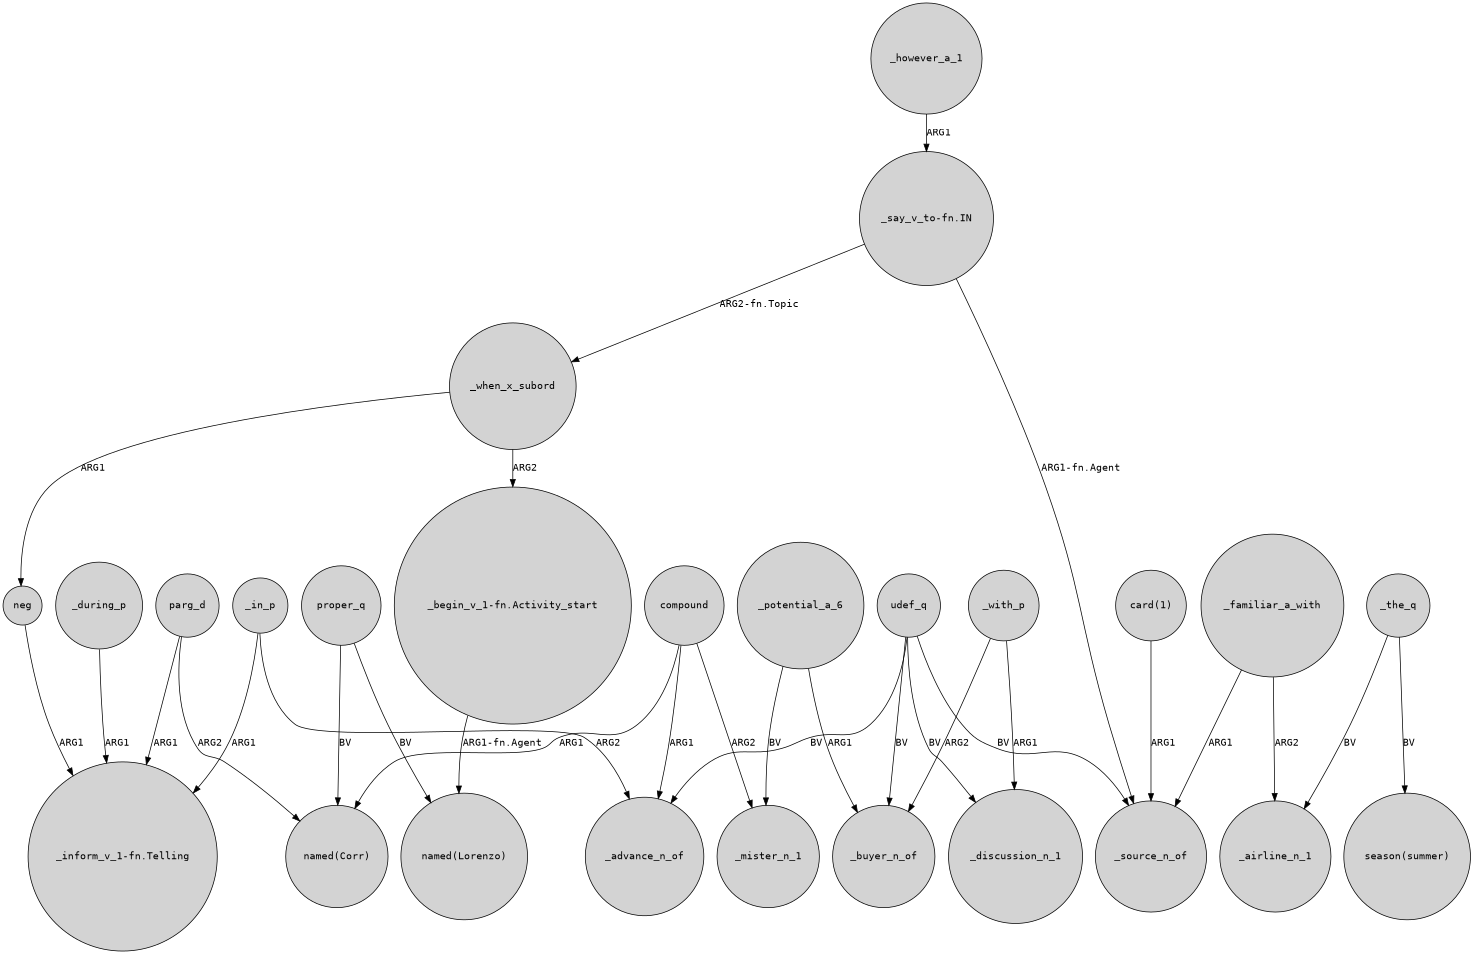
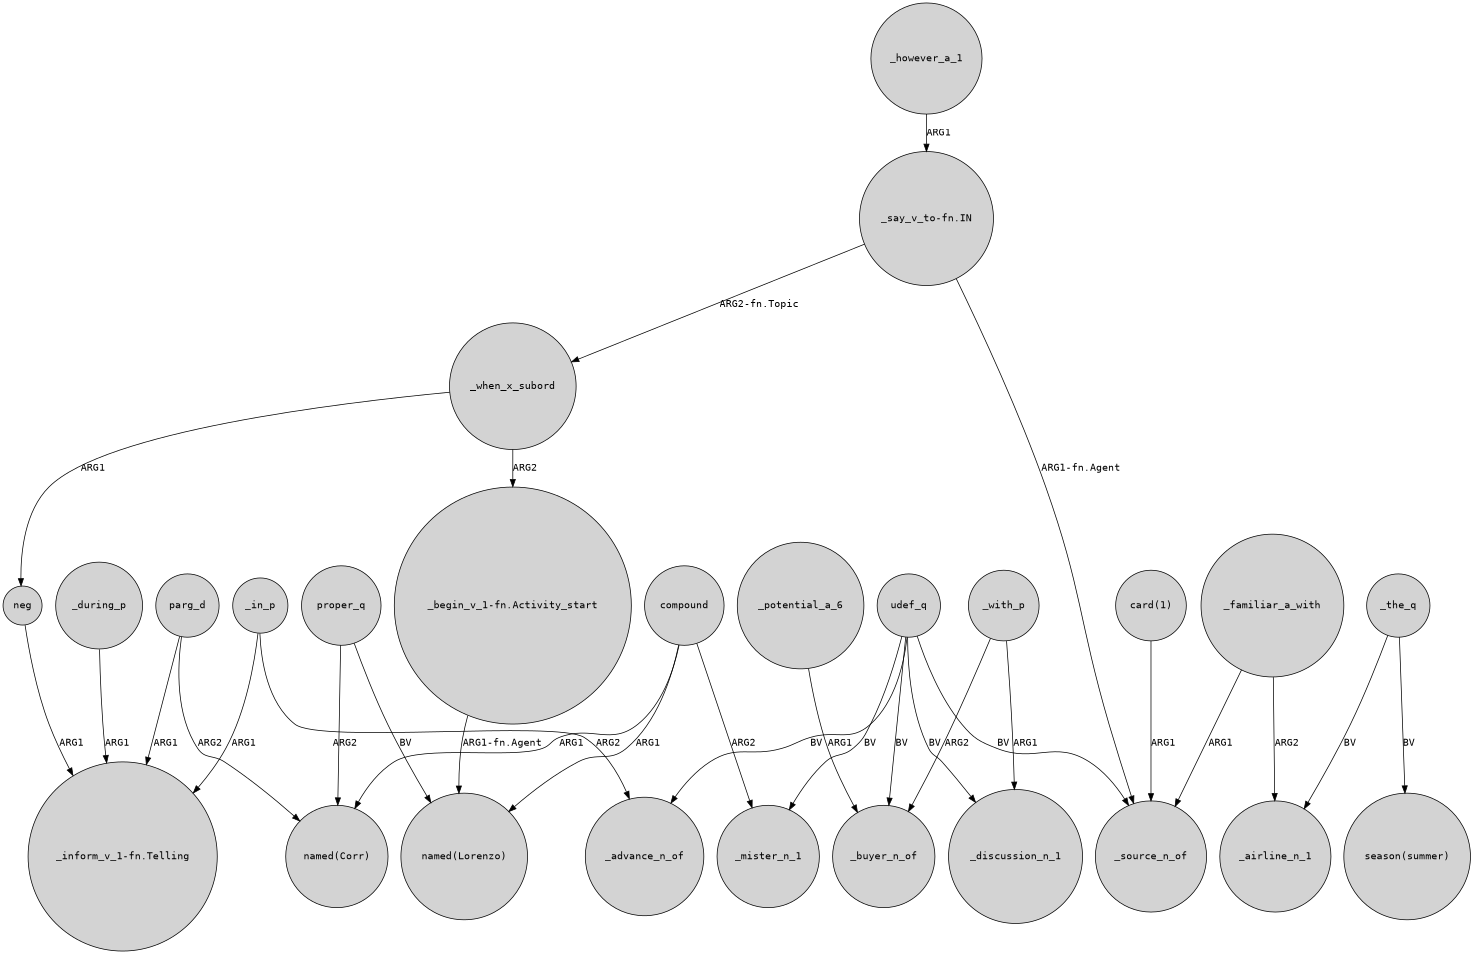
(673, 719) -> (622, 752)
(770, 731) -> (866, 733)
(345, 743) -> (345, 743)
